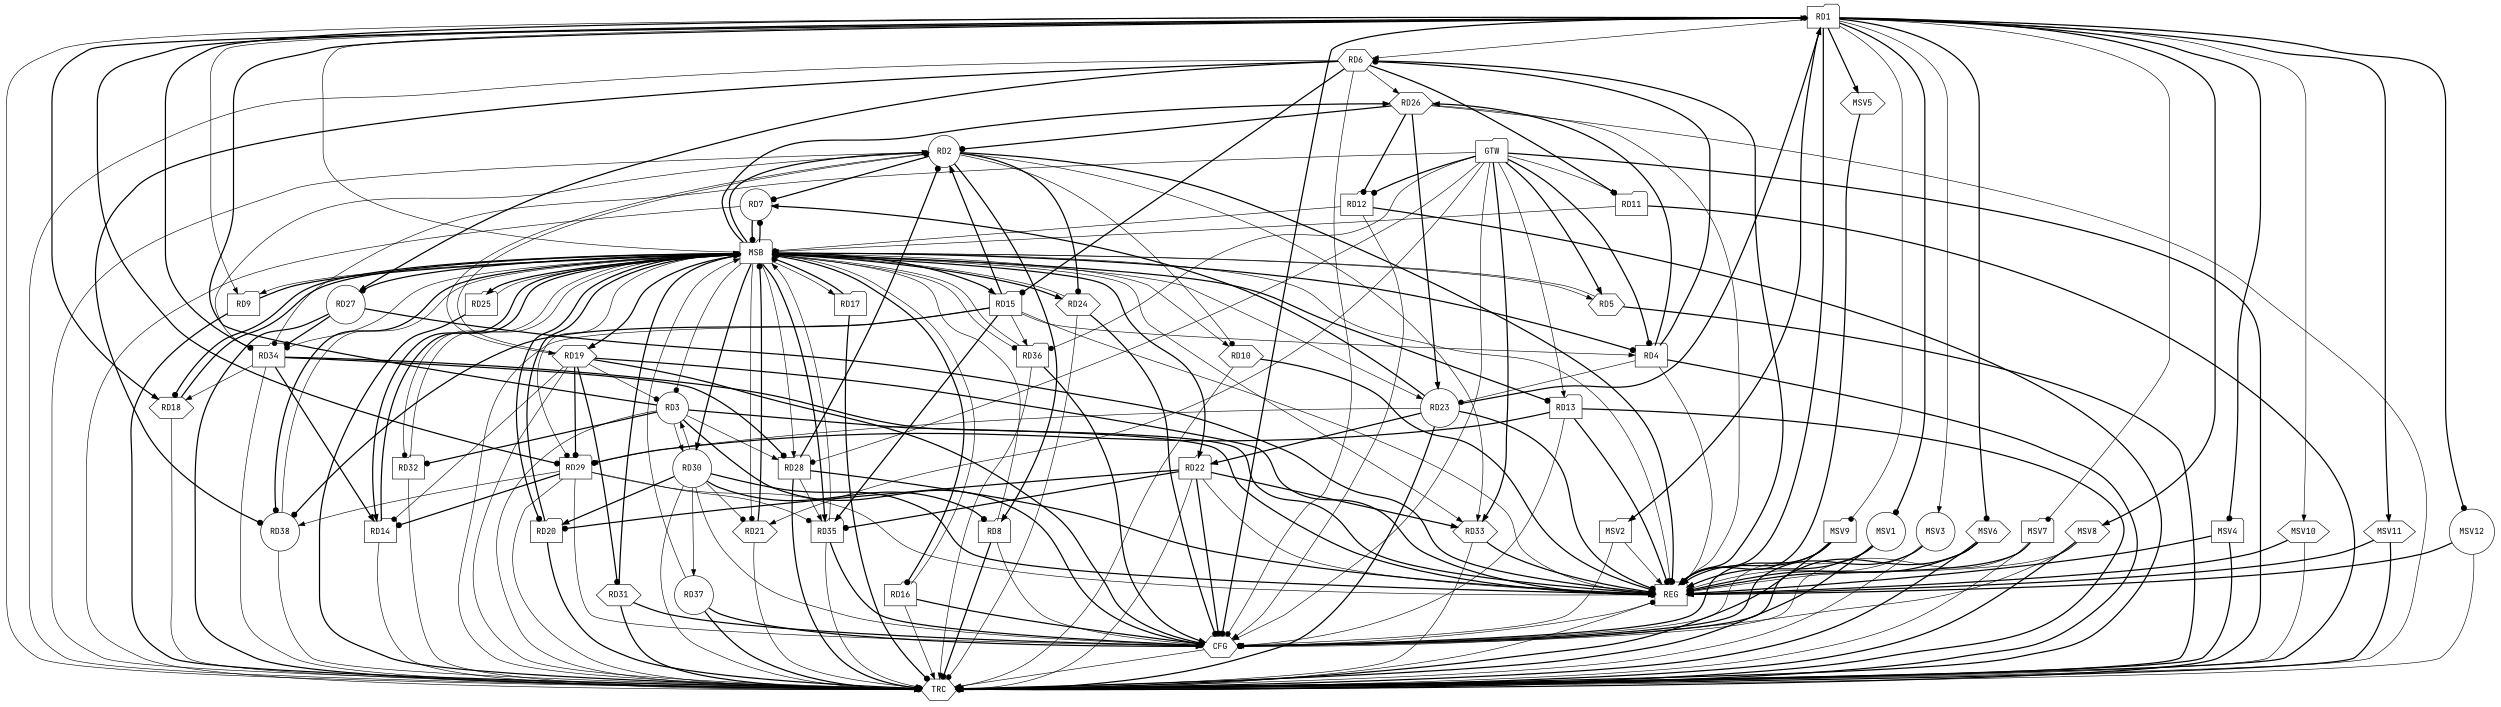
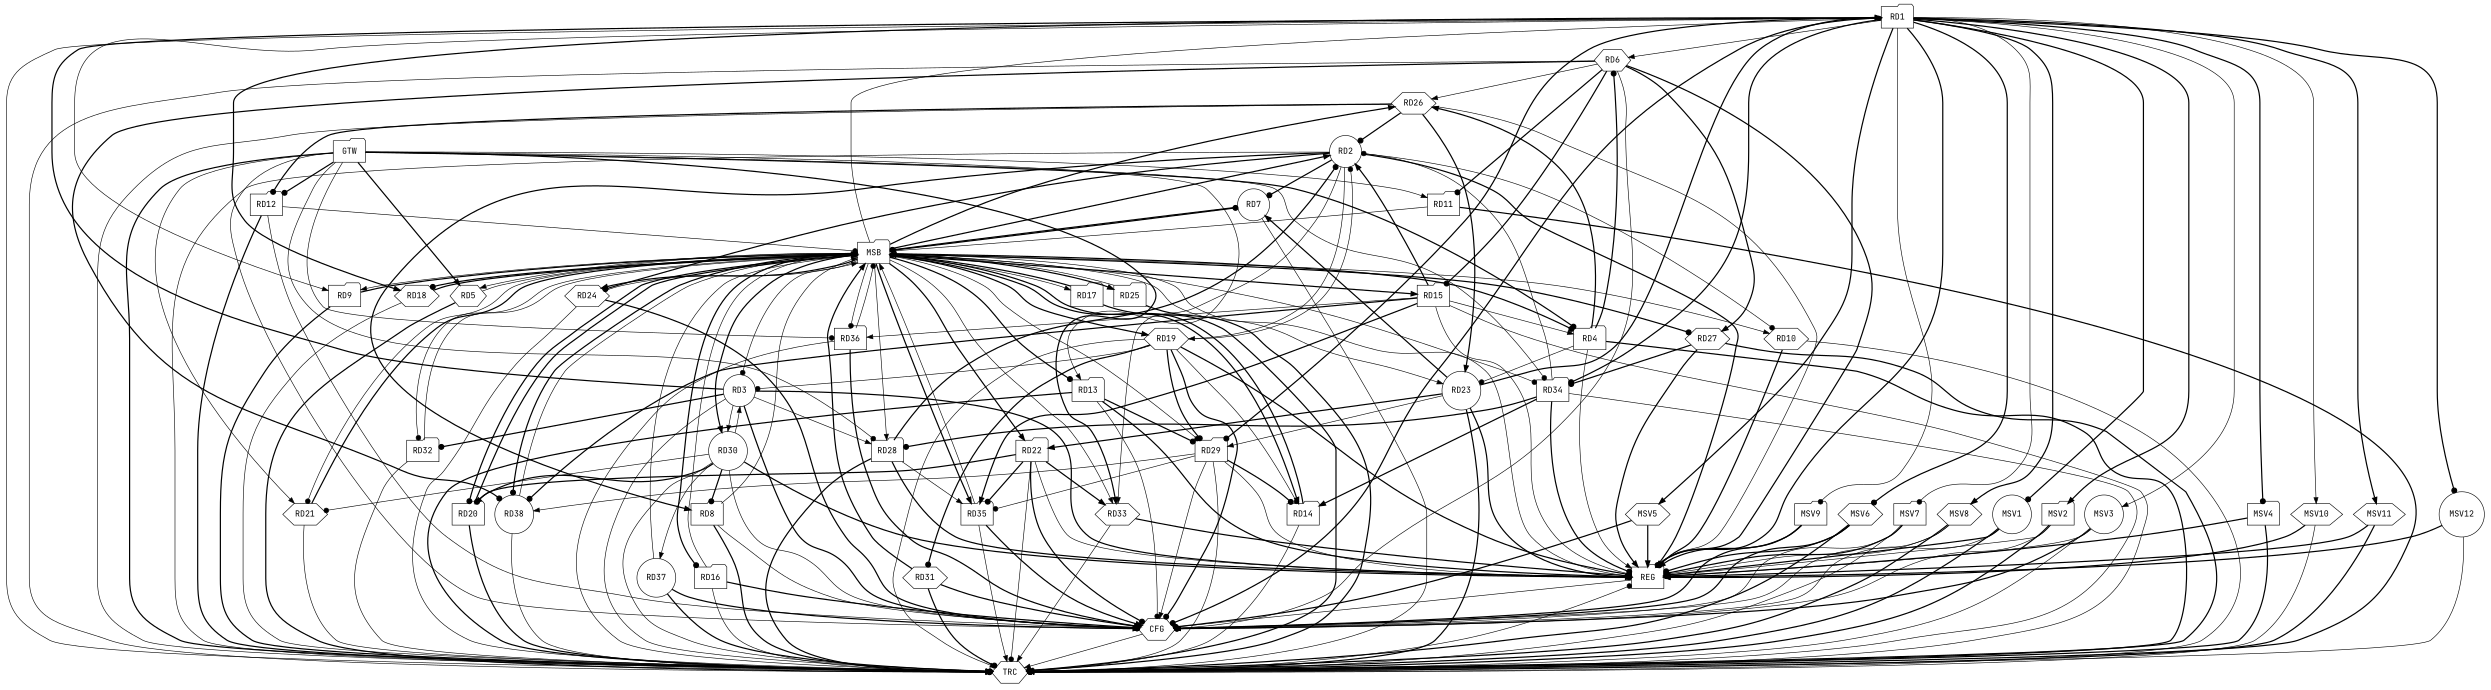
(346, 305) -> (1707, 339)
(226, 379) -> none
none -> (1408, 587)
(1409, 668) -> (1634, 654)
